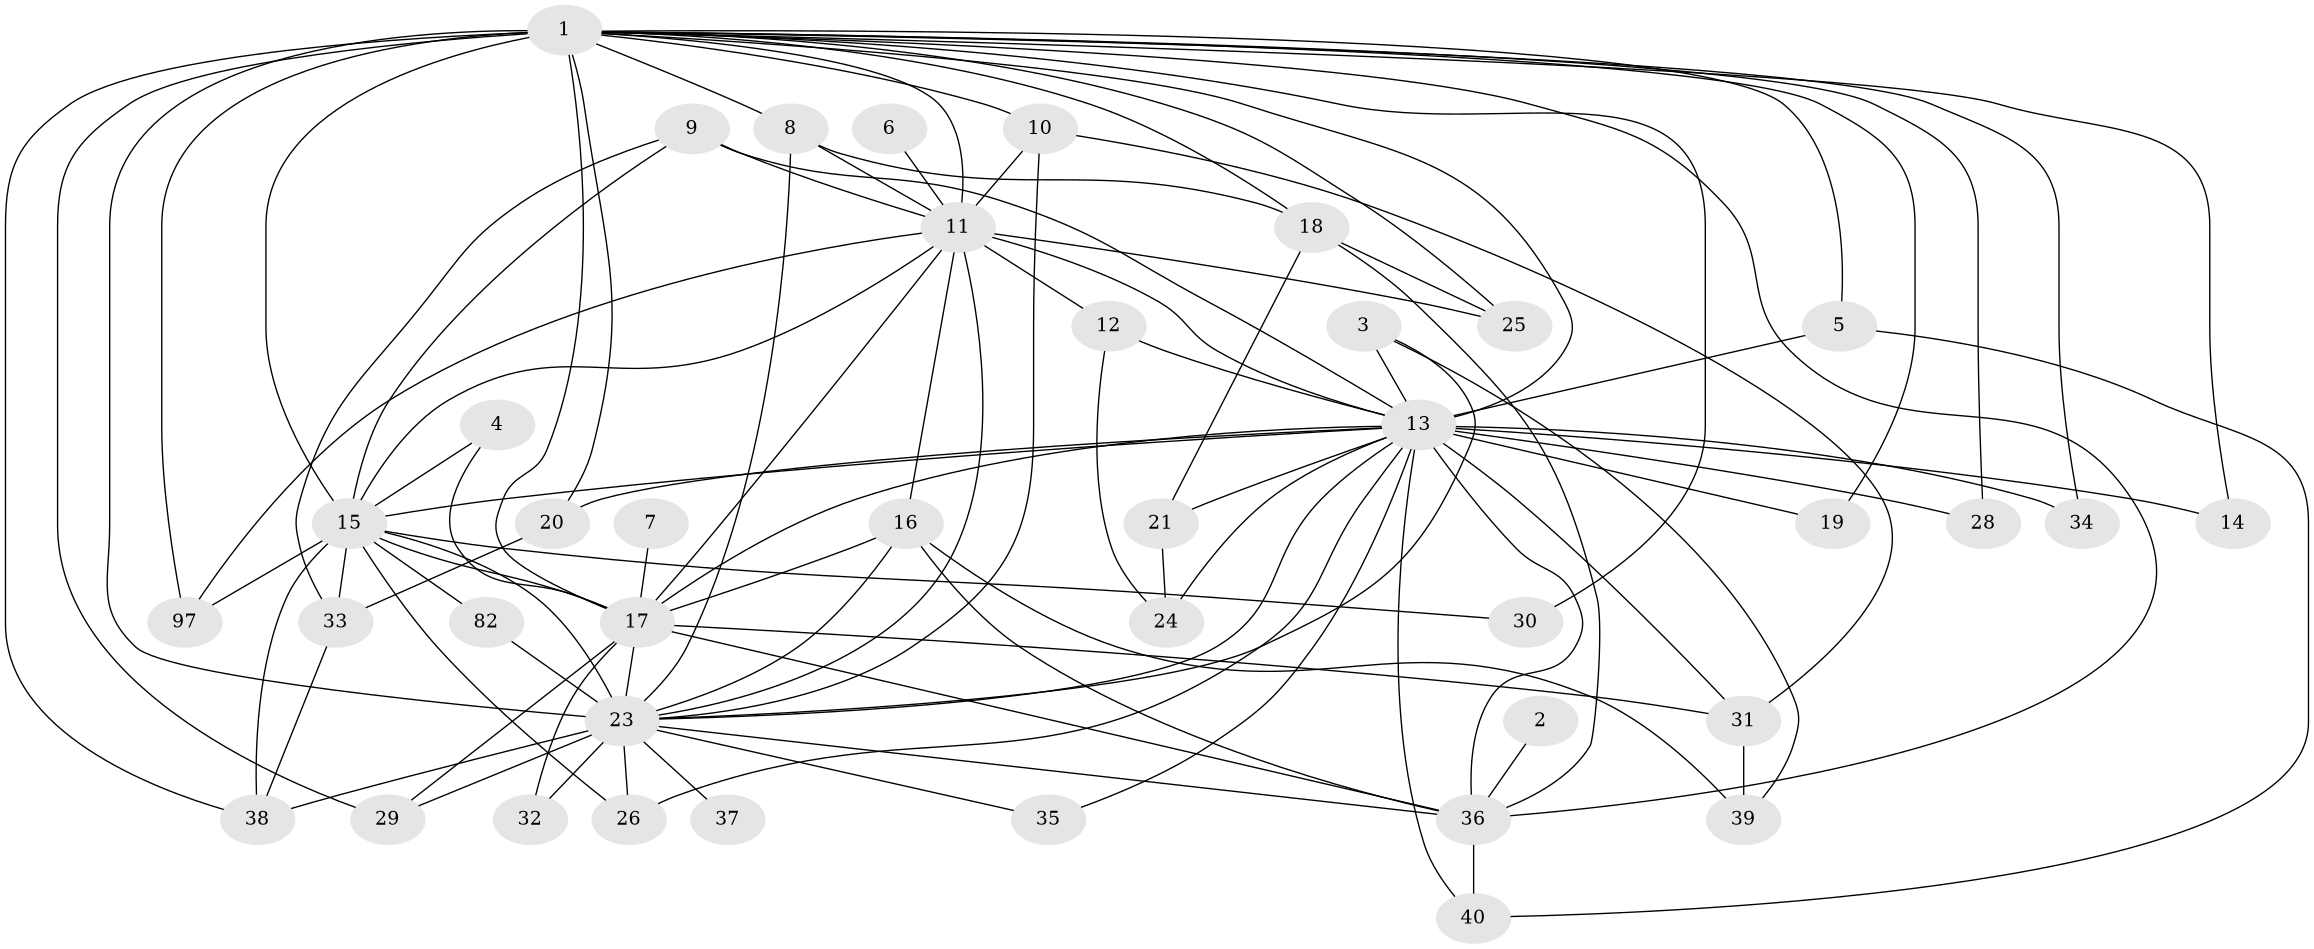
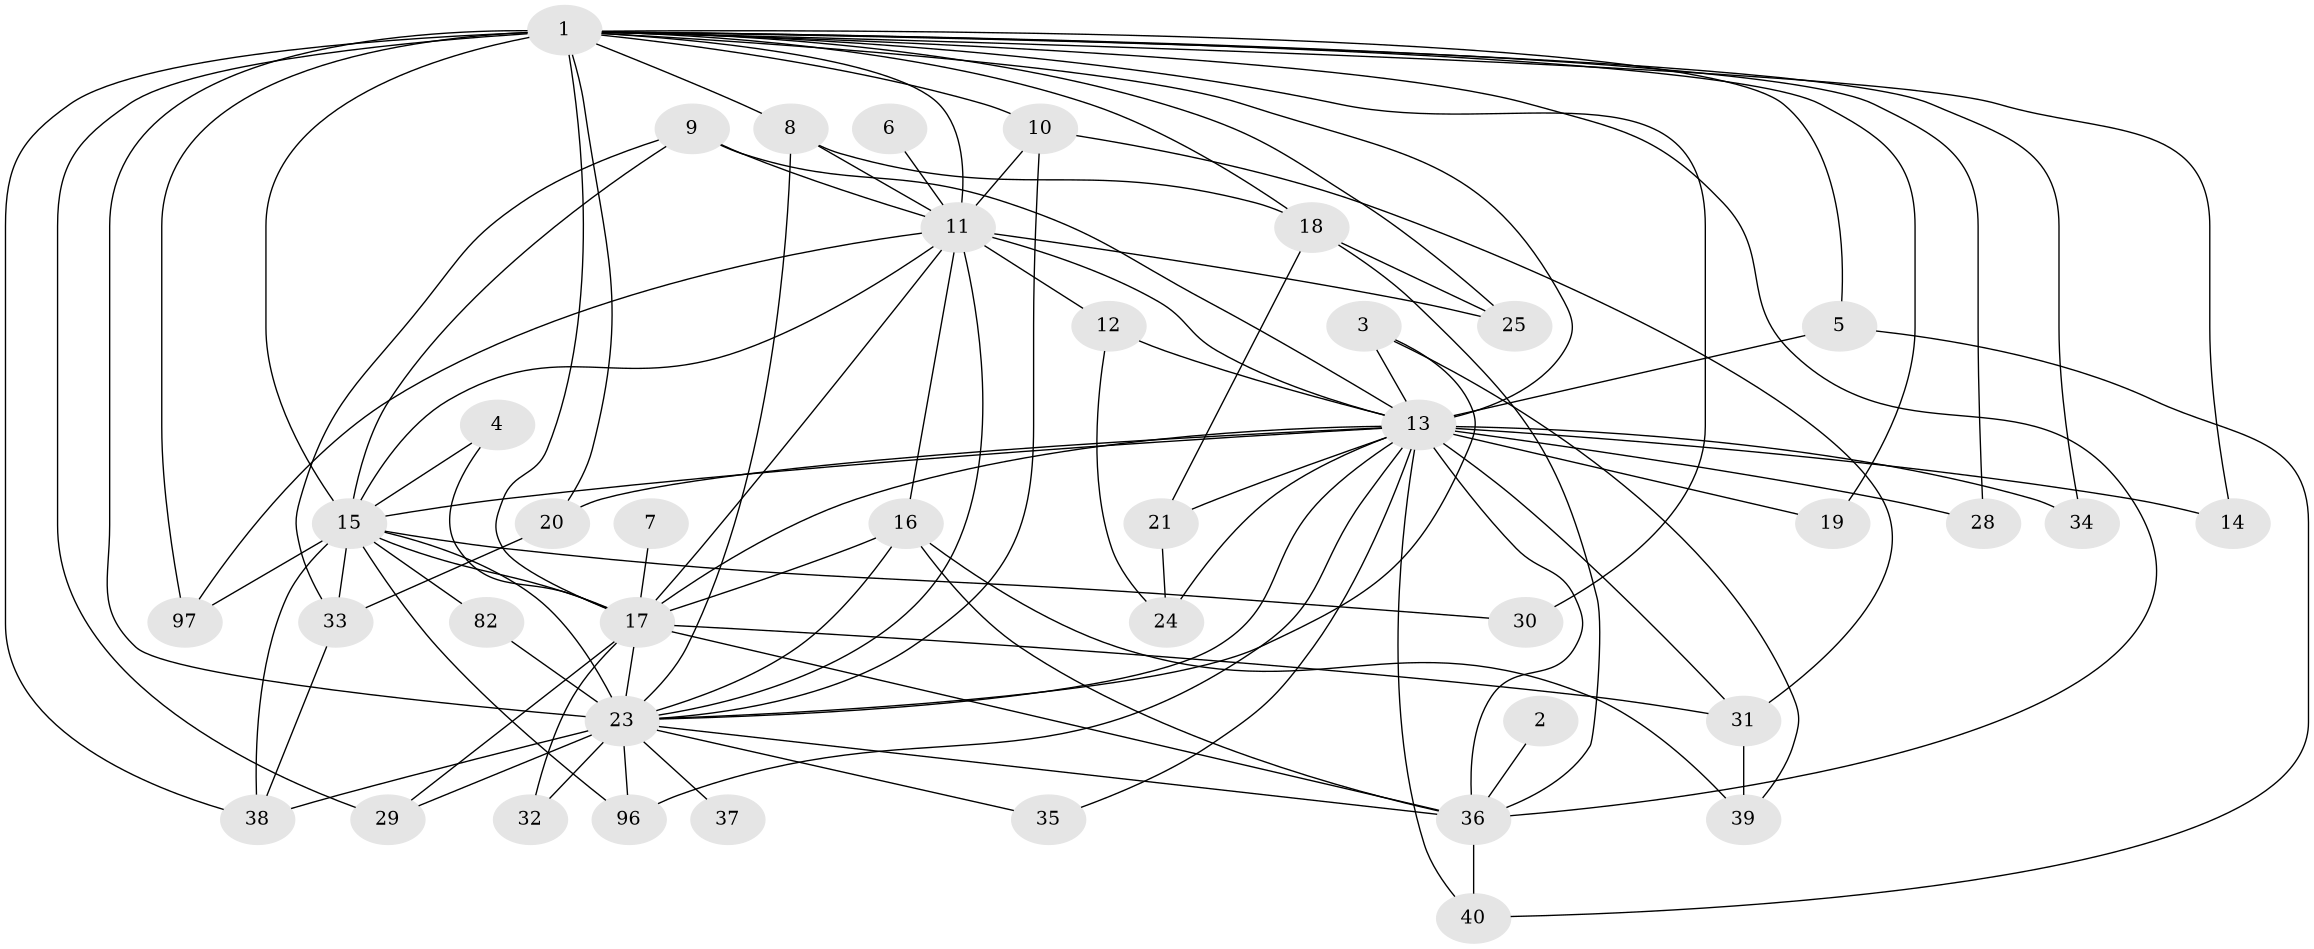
(629, 820) -> (629, 820)
